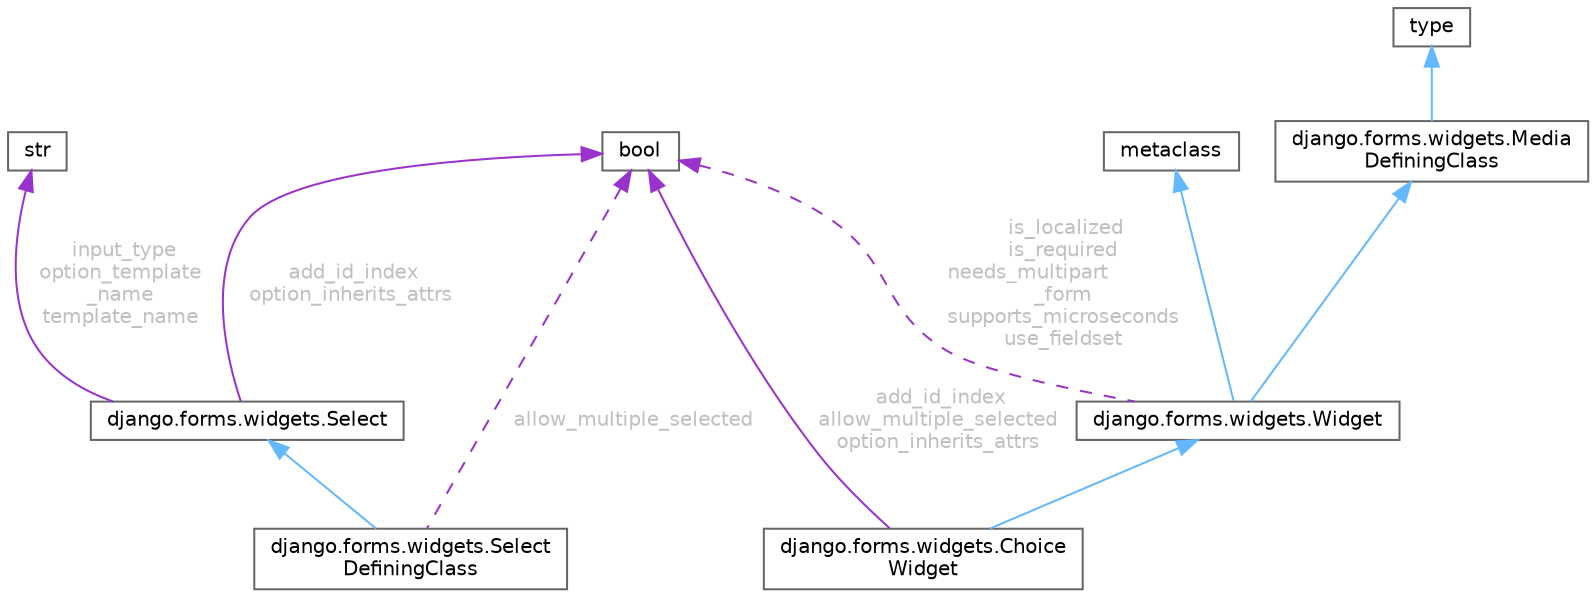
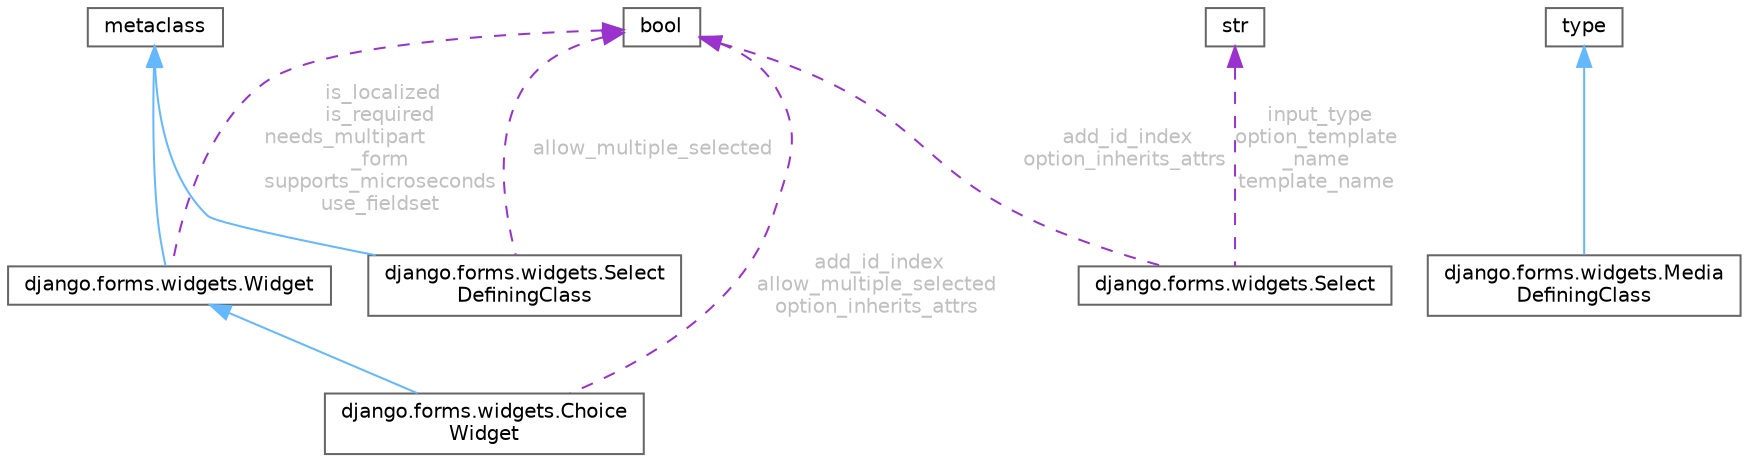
(317, 185) -> (939, 160)
(1325, 300) -> none
(23, 317) -> (1235, 167)
(759, 369) -> (759, 248)
(330, 491) -> (213, 218)
